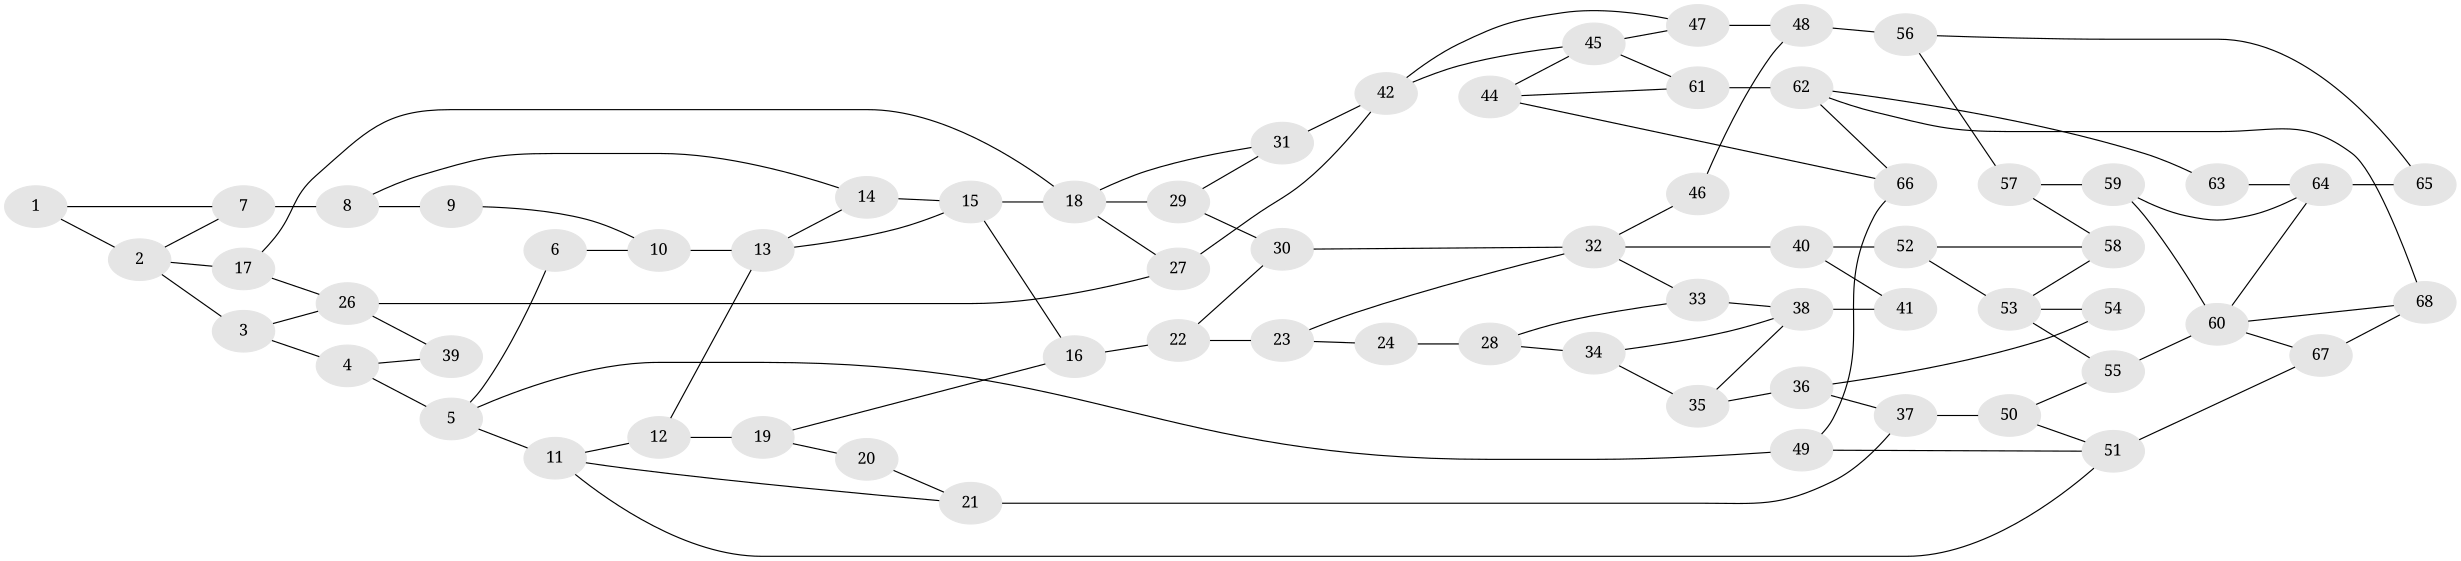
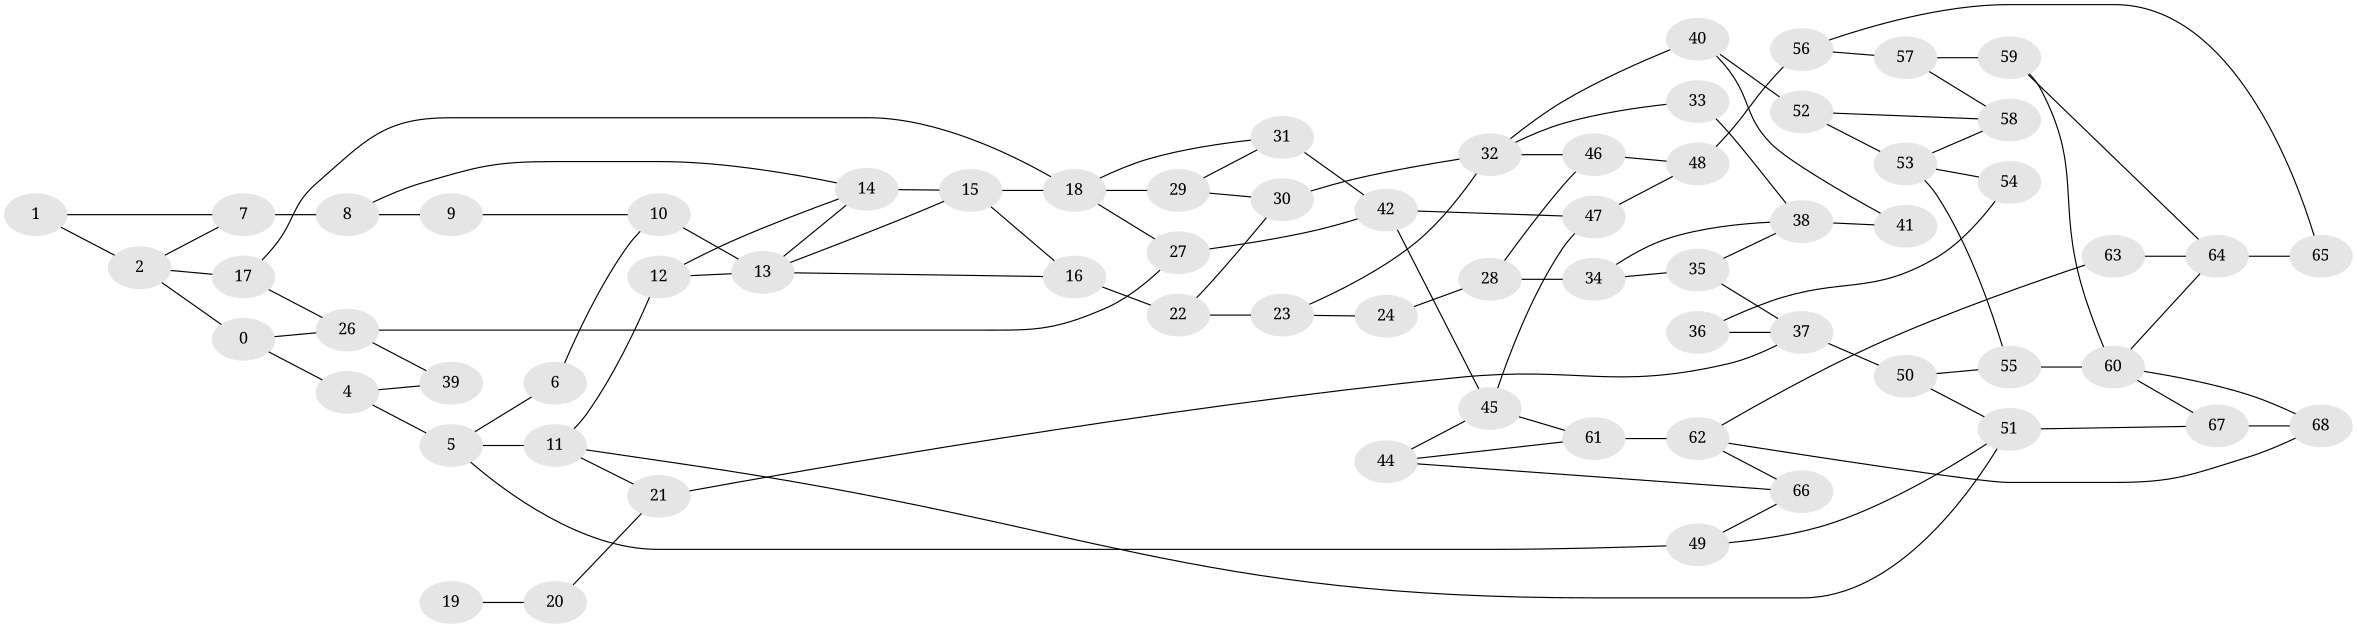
(1592, 316) -> (1532, 224)
(244, 331) -> (244, 339)
(919, 397) -> (919, 275)
(1750, 397) -> (1750, 301)
(711, 437) -> (760, 229)
